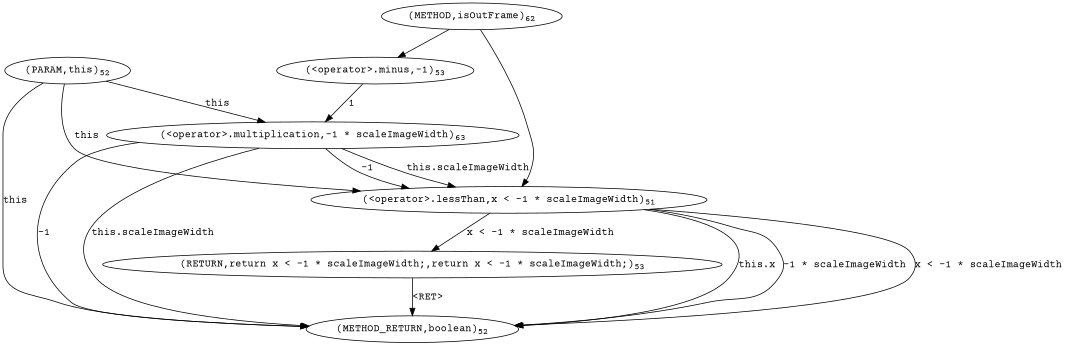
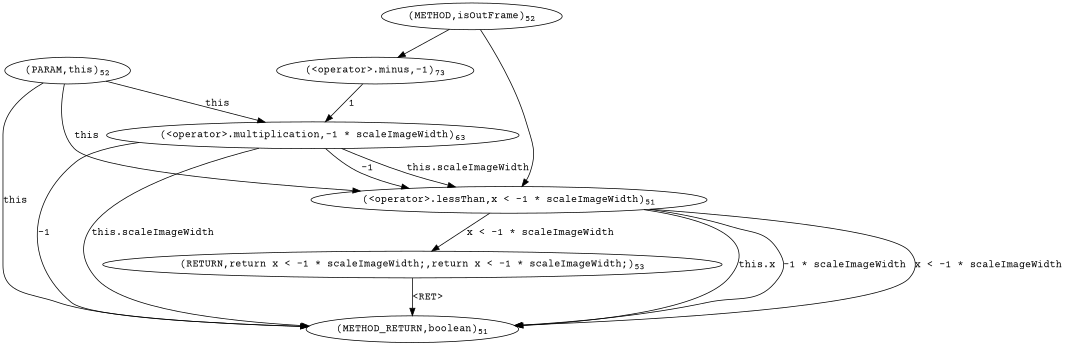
(530, 15) -> (530, 15)
(440, 69) -> (440, 69)
(483, 328) -> (483, 328)
